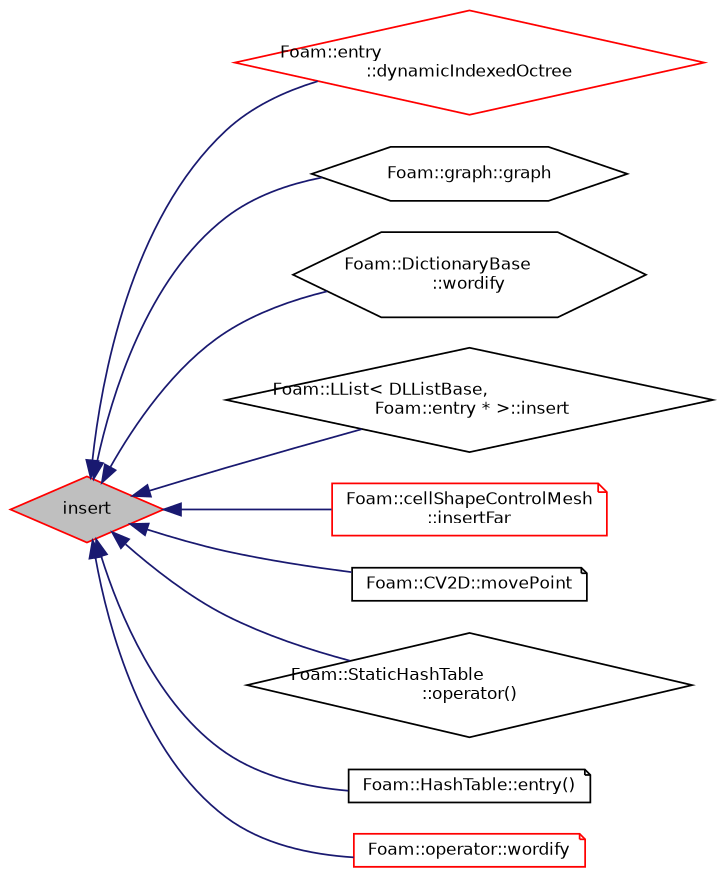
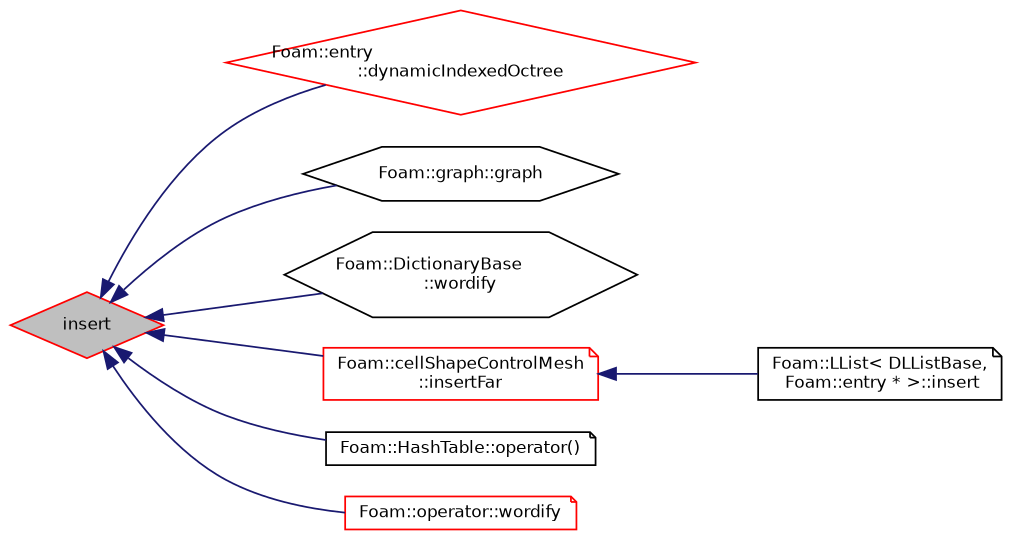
(470, 400) -> (880, 374)
(255, 459) -> (687, 374)
(470, 584) -> none
(470, 685) -> none
(470, 786) -> (461, 449)
